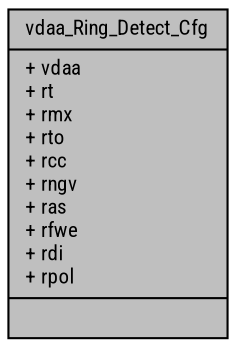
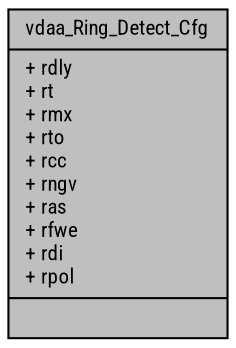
(54, 68) -> (50, 68)
